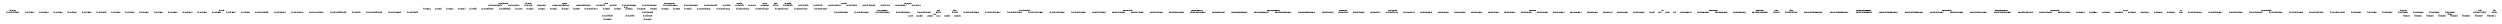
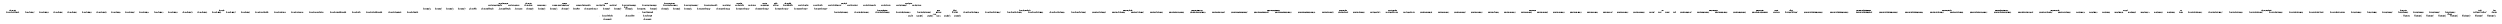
(834, 5) -> (834, 5)
